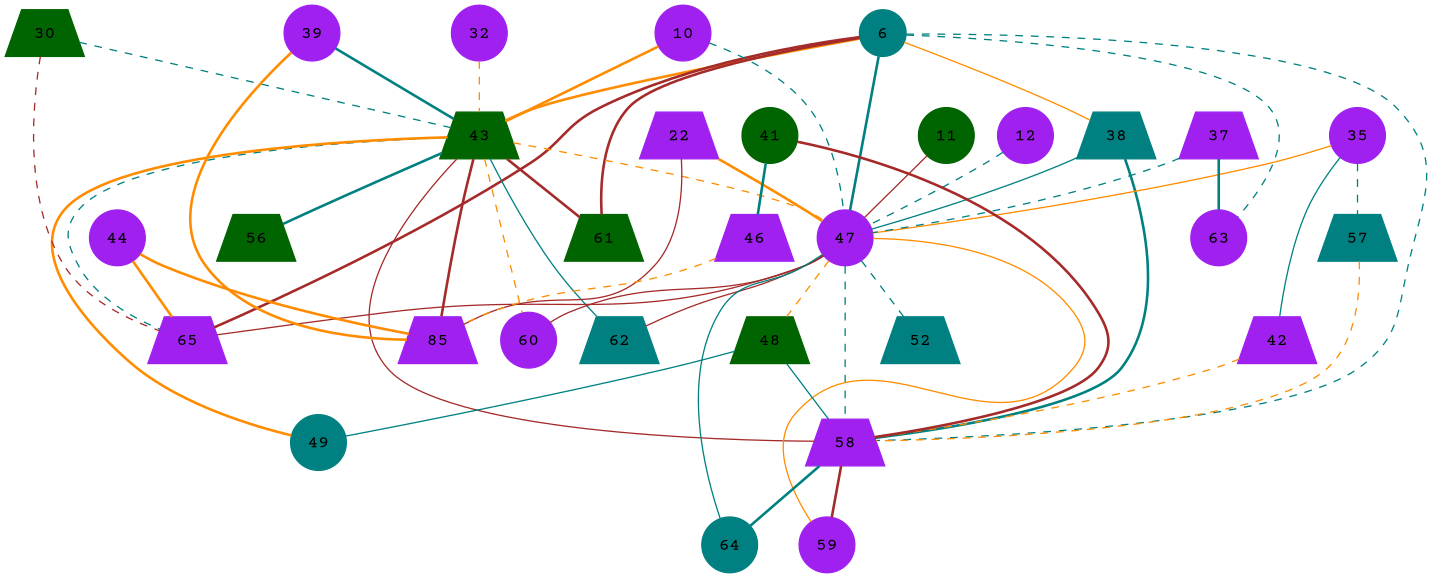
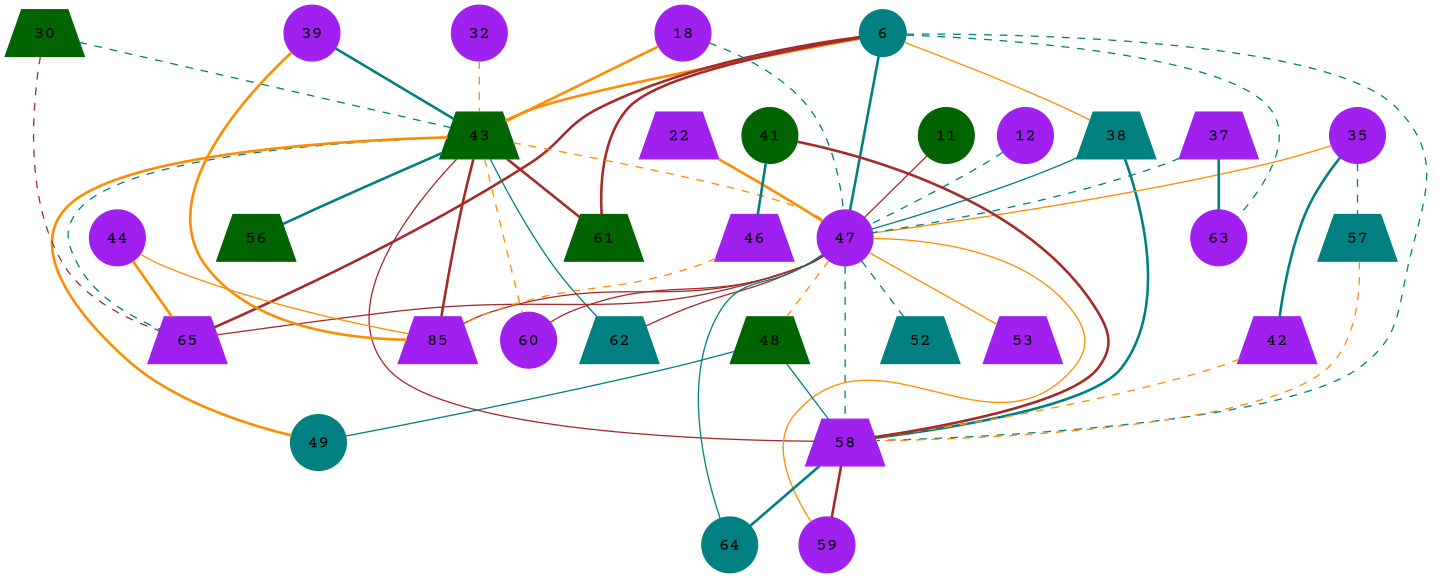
(683, 33) -> (683, 33)
(1298, 232) -> (1298, 232)
(650, 270) -> (644, 292)
(258, 299) -> (258, 299)
none -> (1023, 340)
